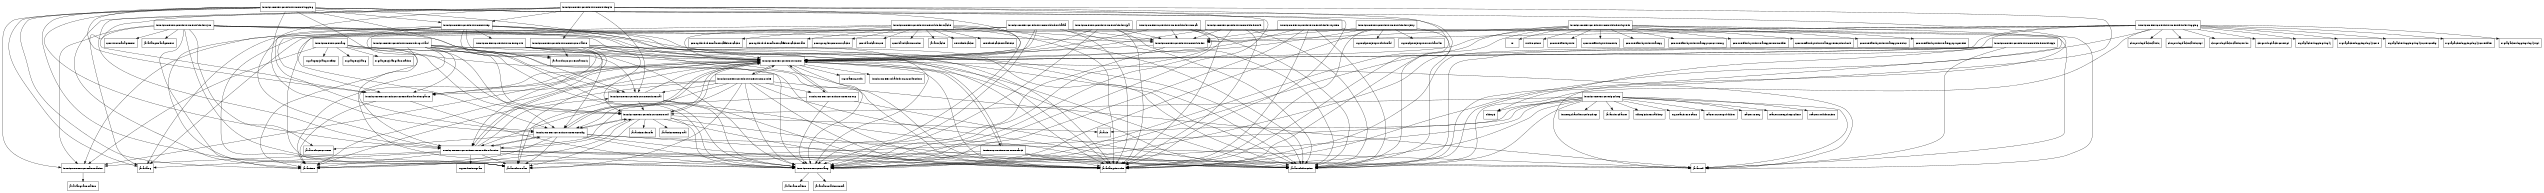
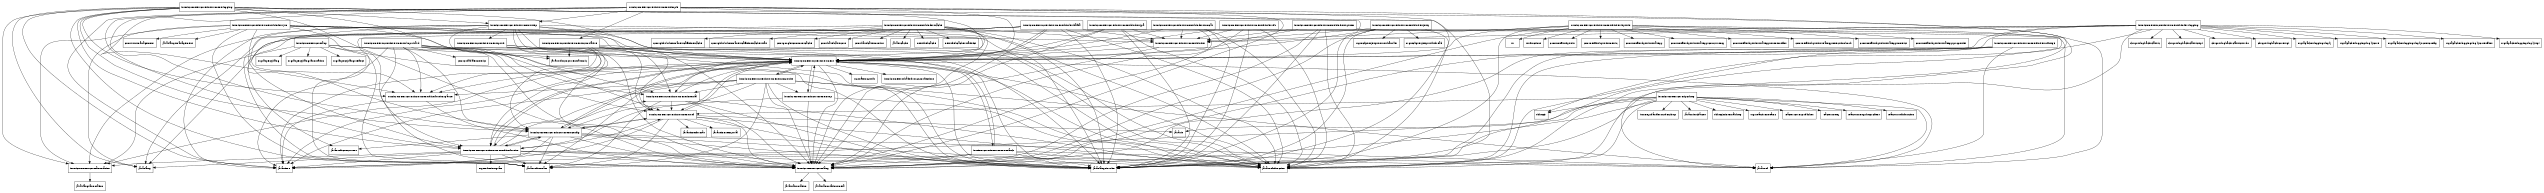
none -> (472, 61)
